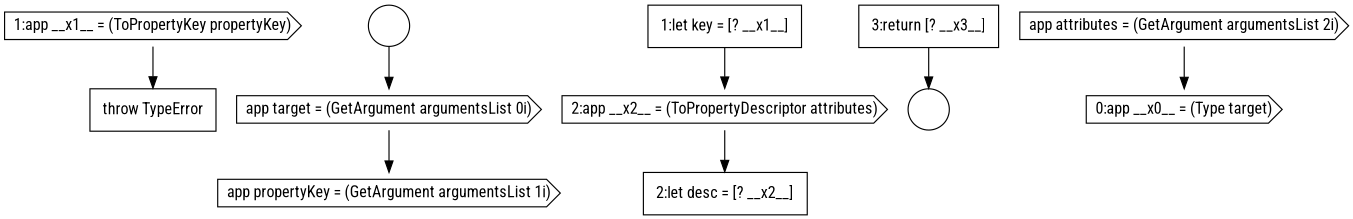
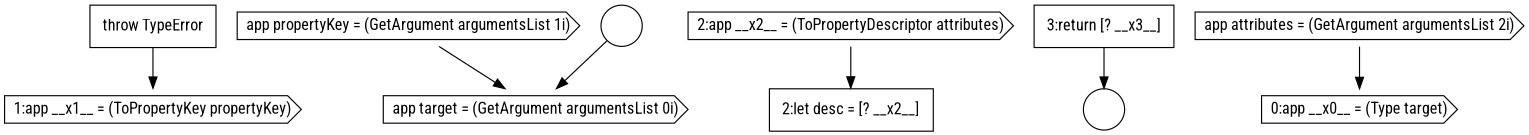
(725, 26) -> none
(153, 62) -> (153, 62)
(389, 146) -> (467, 64)
